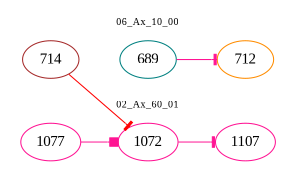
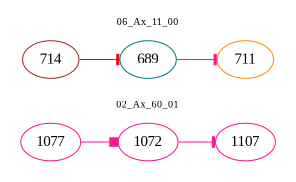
(148, 22) -> (148, 22)
(245, 60) -> (245, 60)
(100, 101) -> (97, 60)
